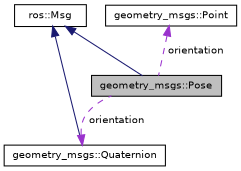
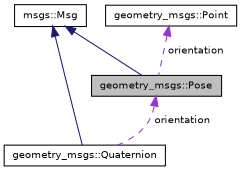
(50, 16) -> (50, 16)
(90, 110) -> (141, 131)
